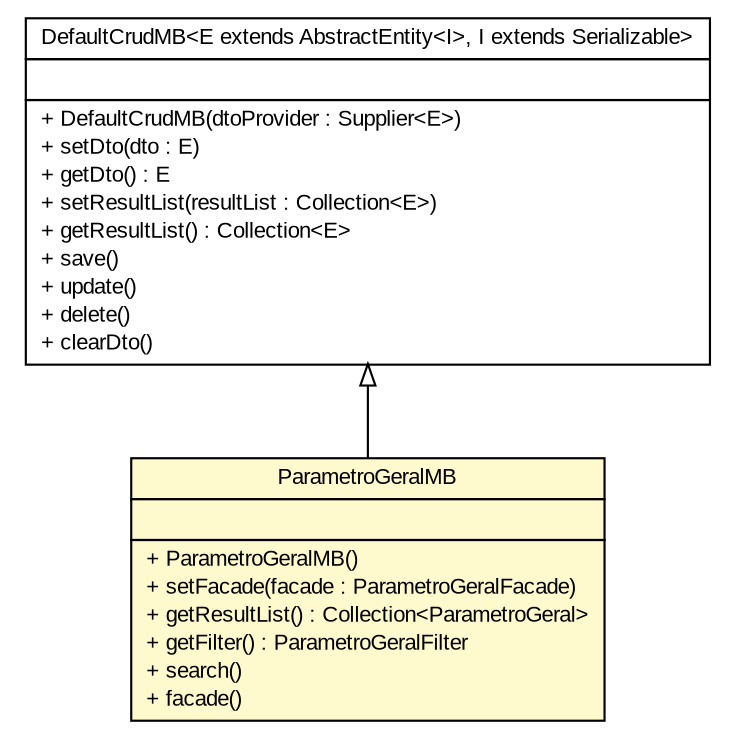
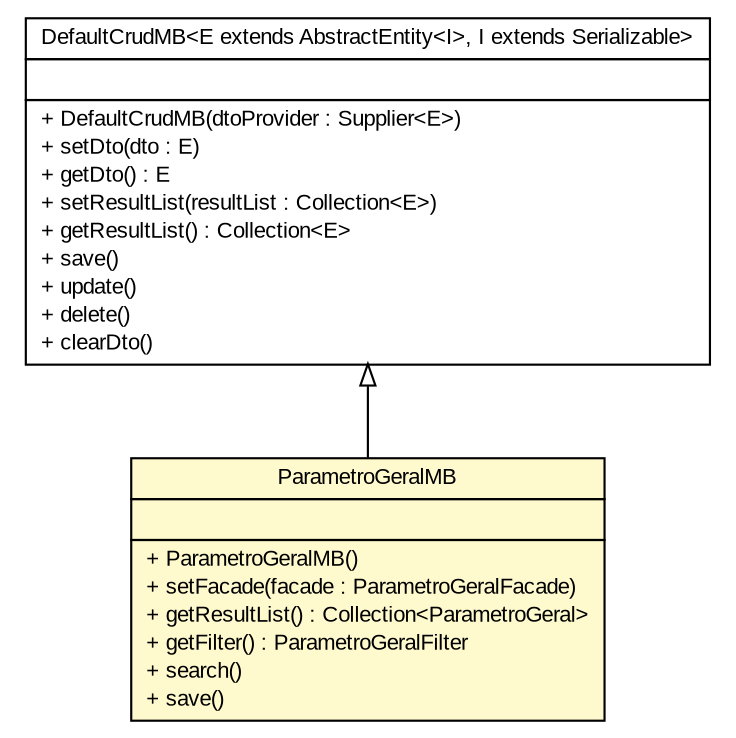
(195, 699) -> (186, 699)
